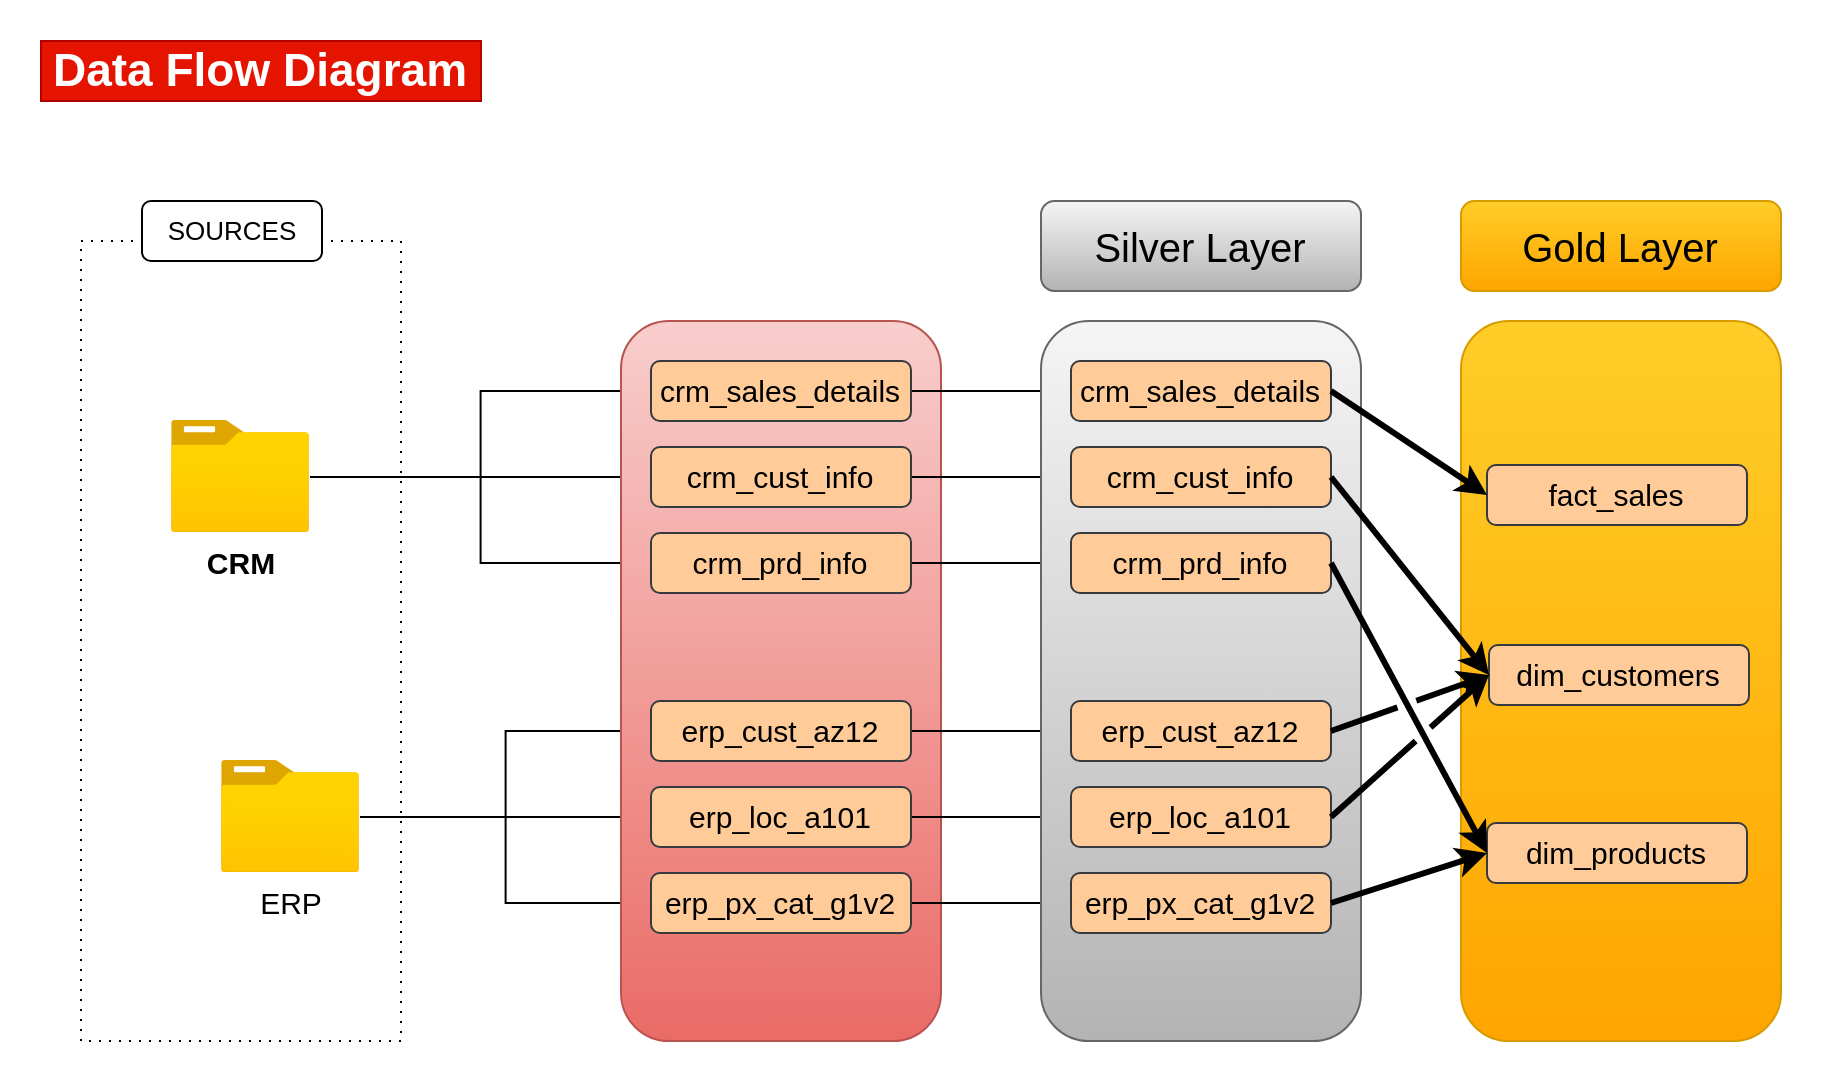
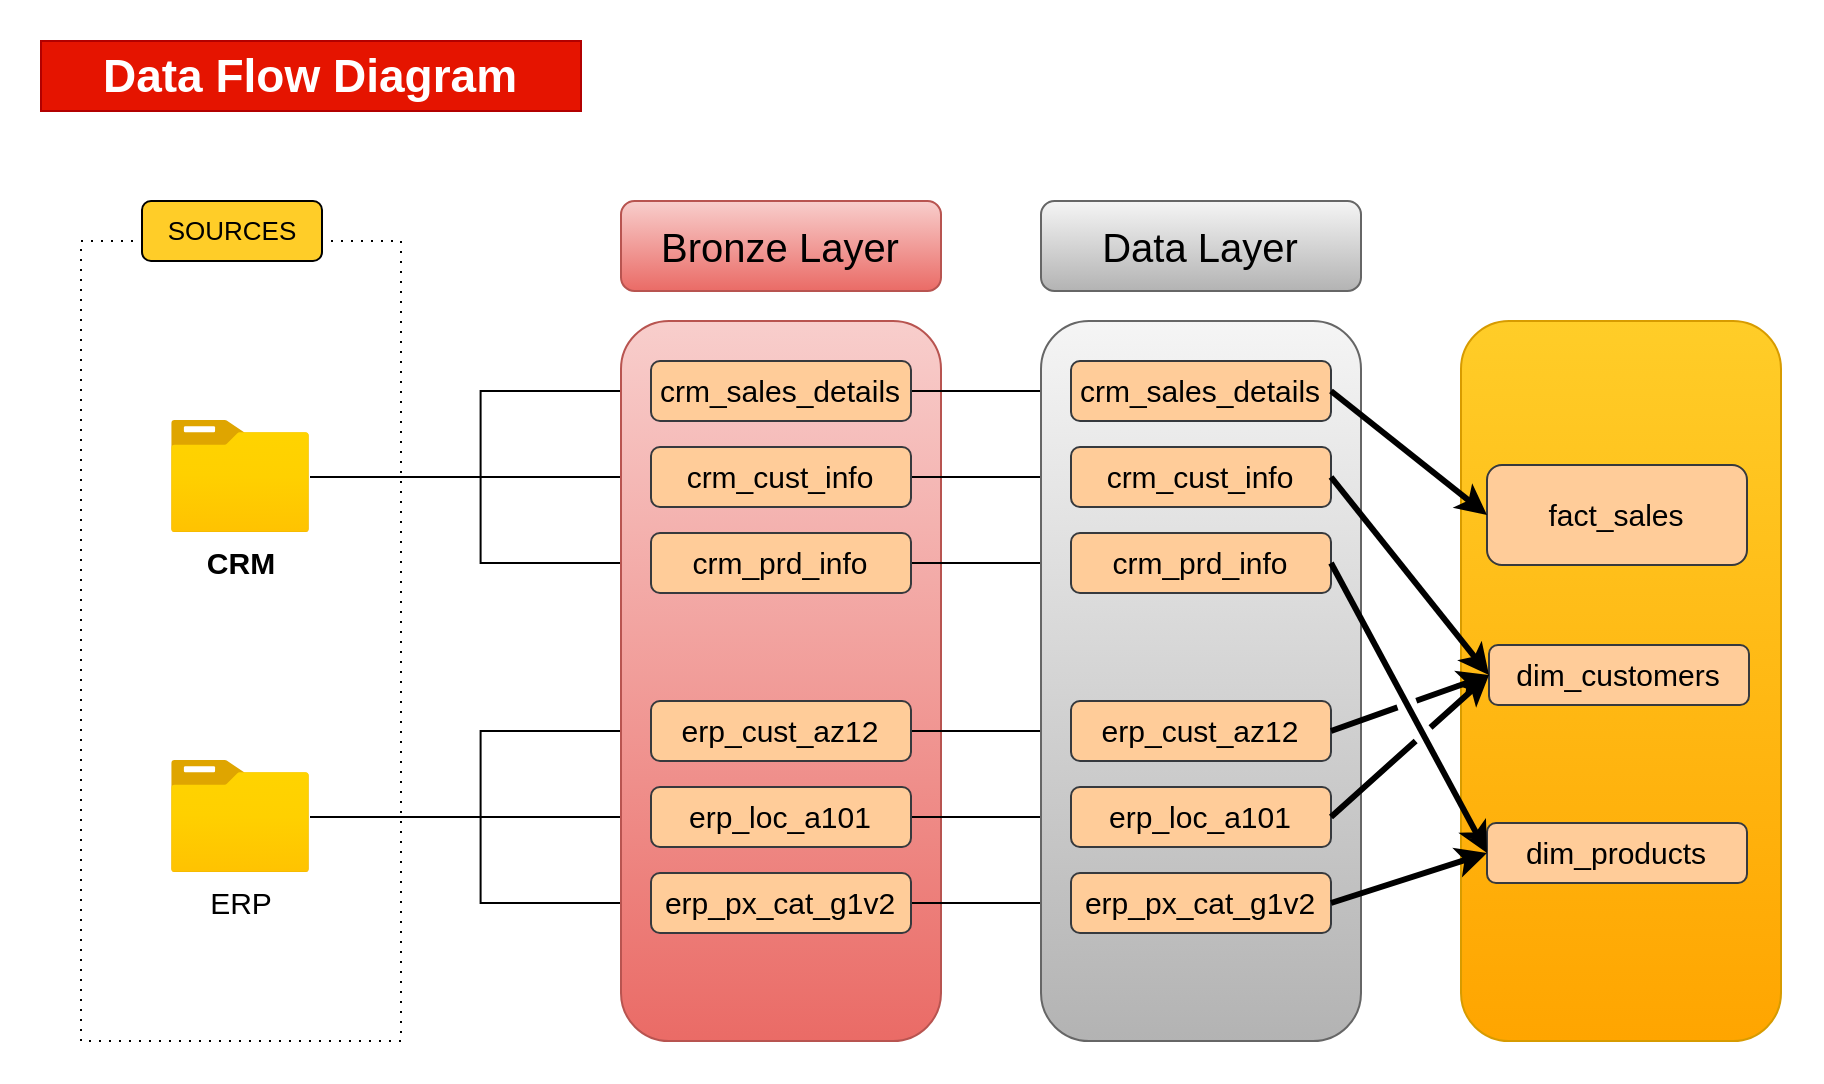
(261, 71) -> (311, 76)
(232, 231) -> (232, 231)
none -> (781, 246)
(1621, 246) -> none
(1201, 247) -> (1201, 247)
(1617, 495) -> (1617, 515)
(291, 817) -> (241, 817)
